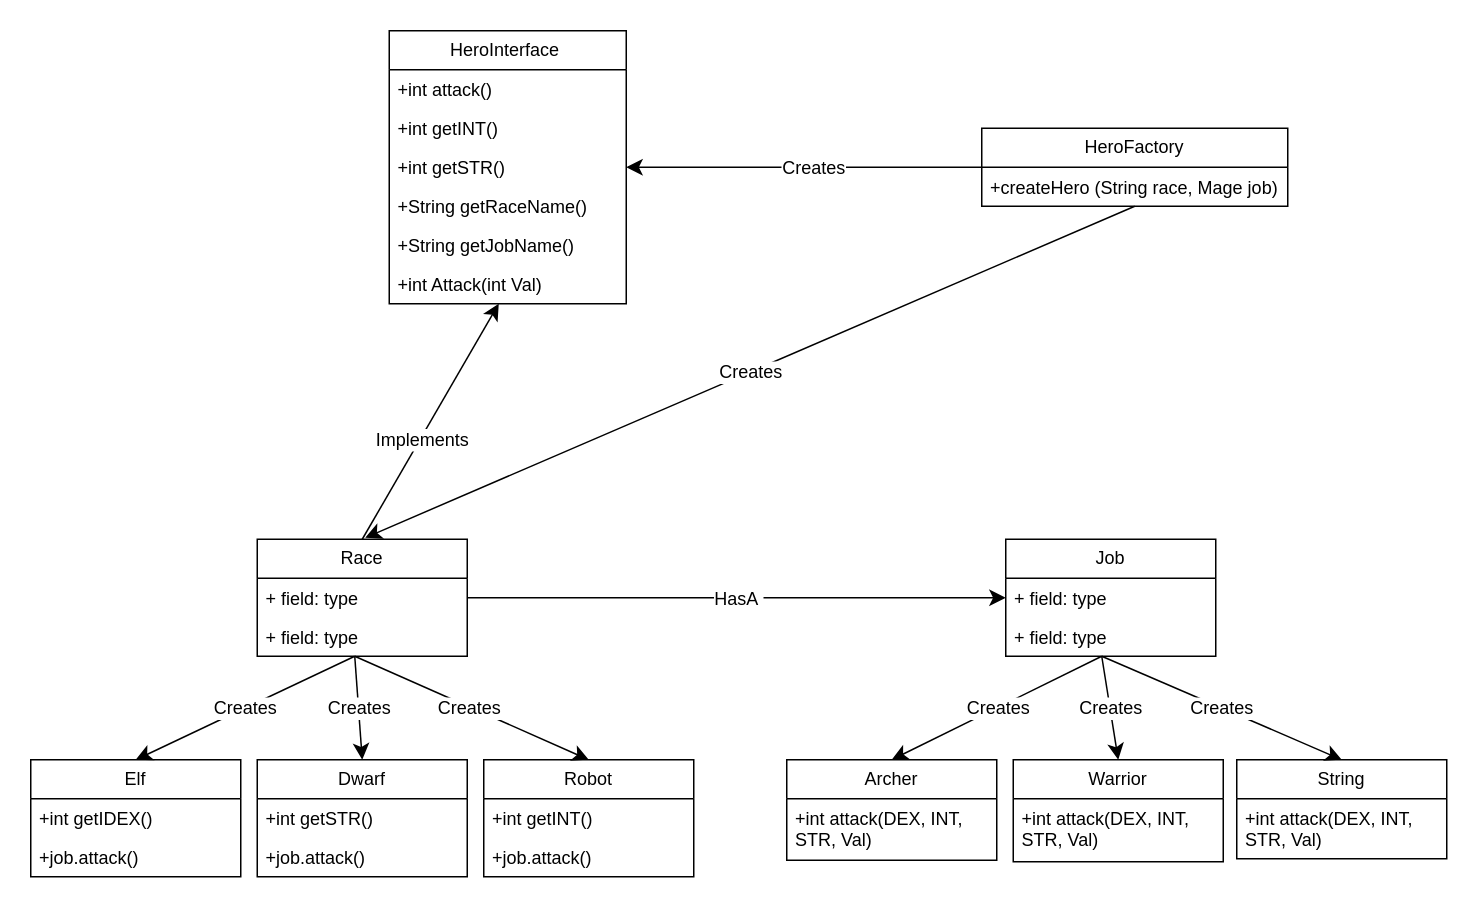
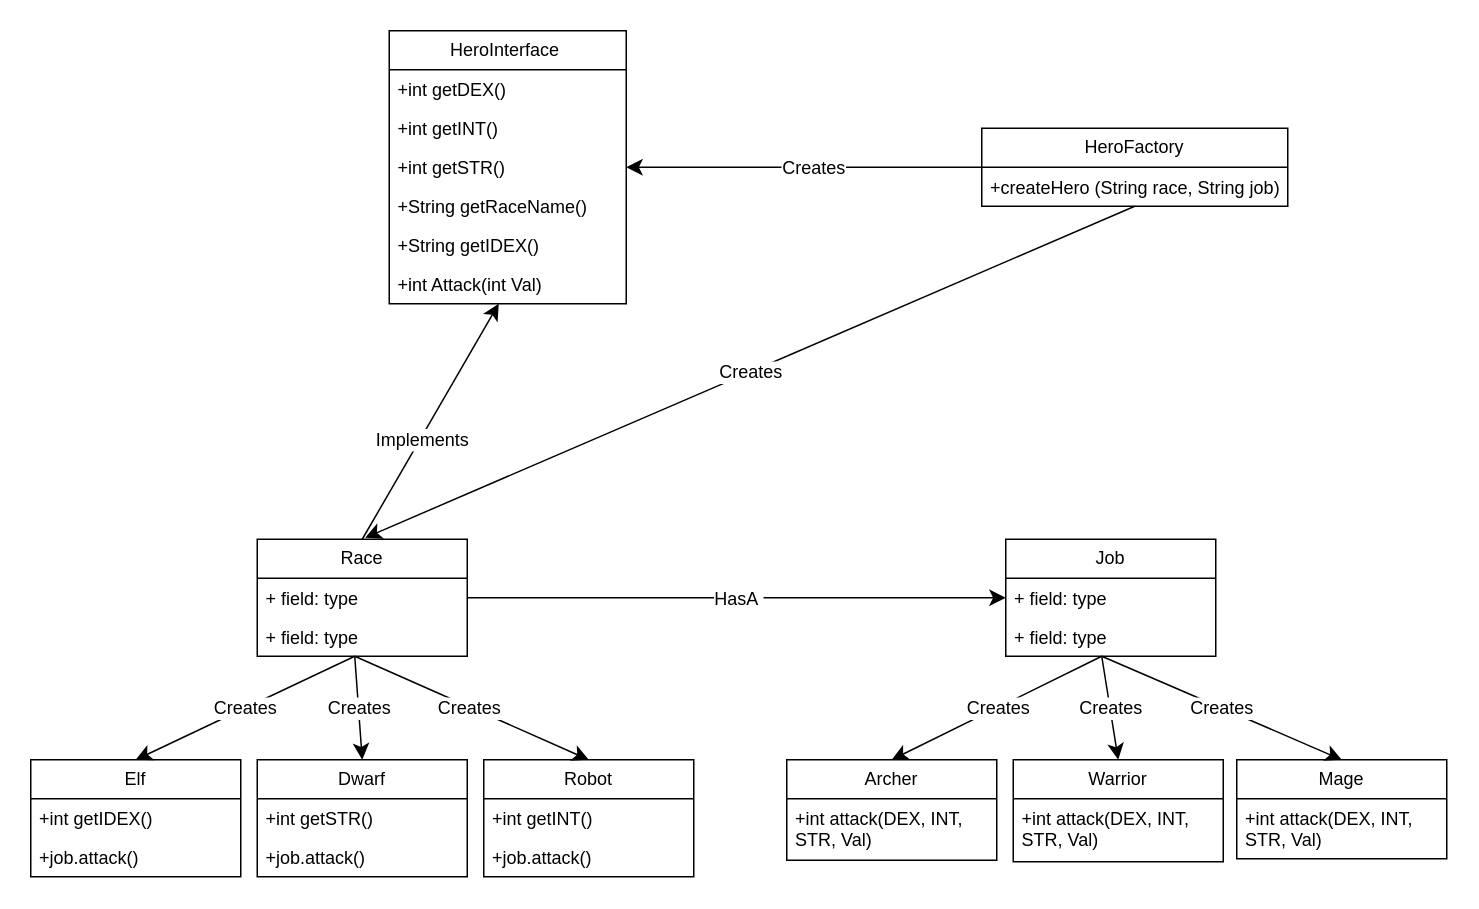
(459, 91) -> (459, 91)
(1136, 199) -> (1136, 199)
(494, 247) -> (479, 247)
(1342, 779) -> (1342, 779)
